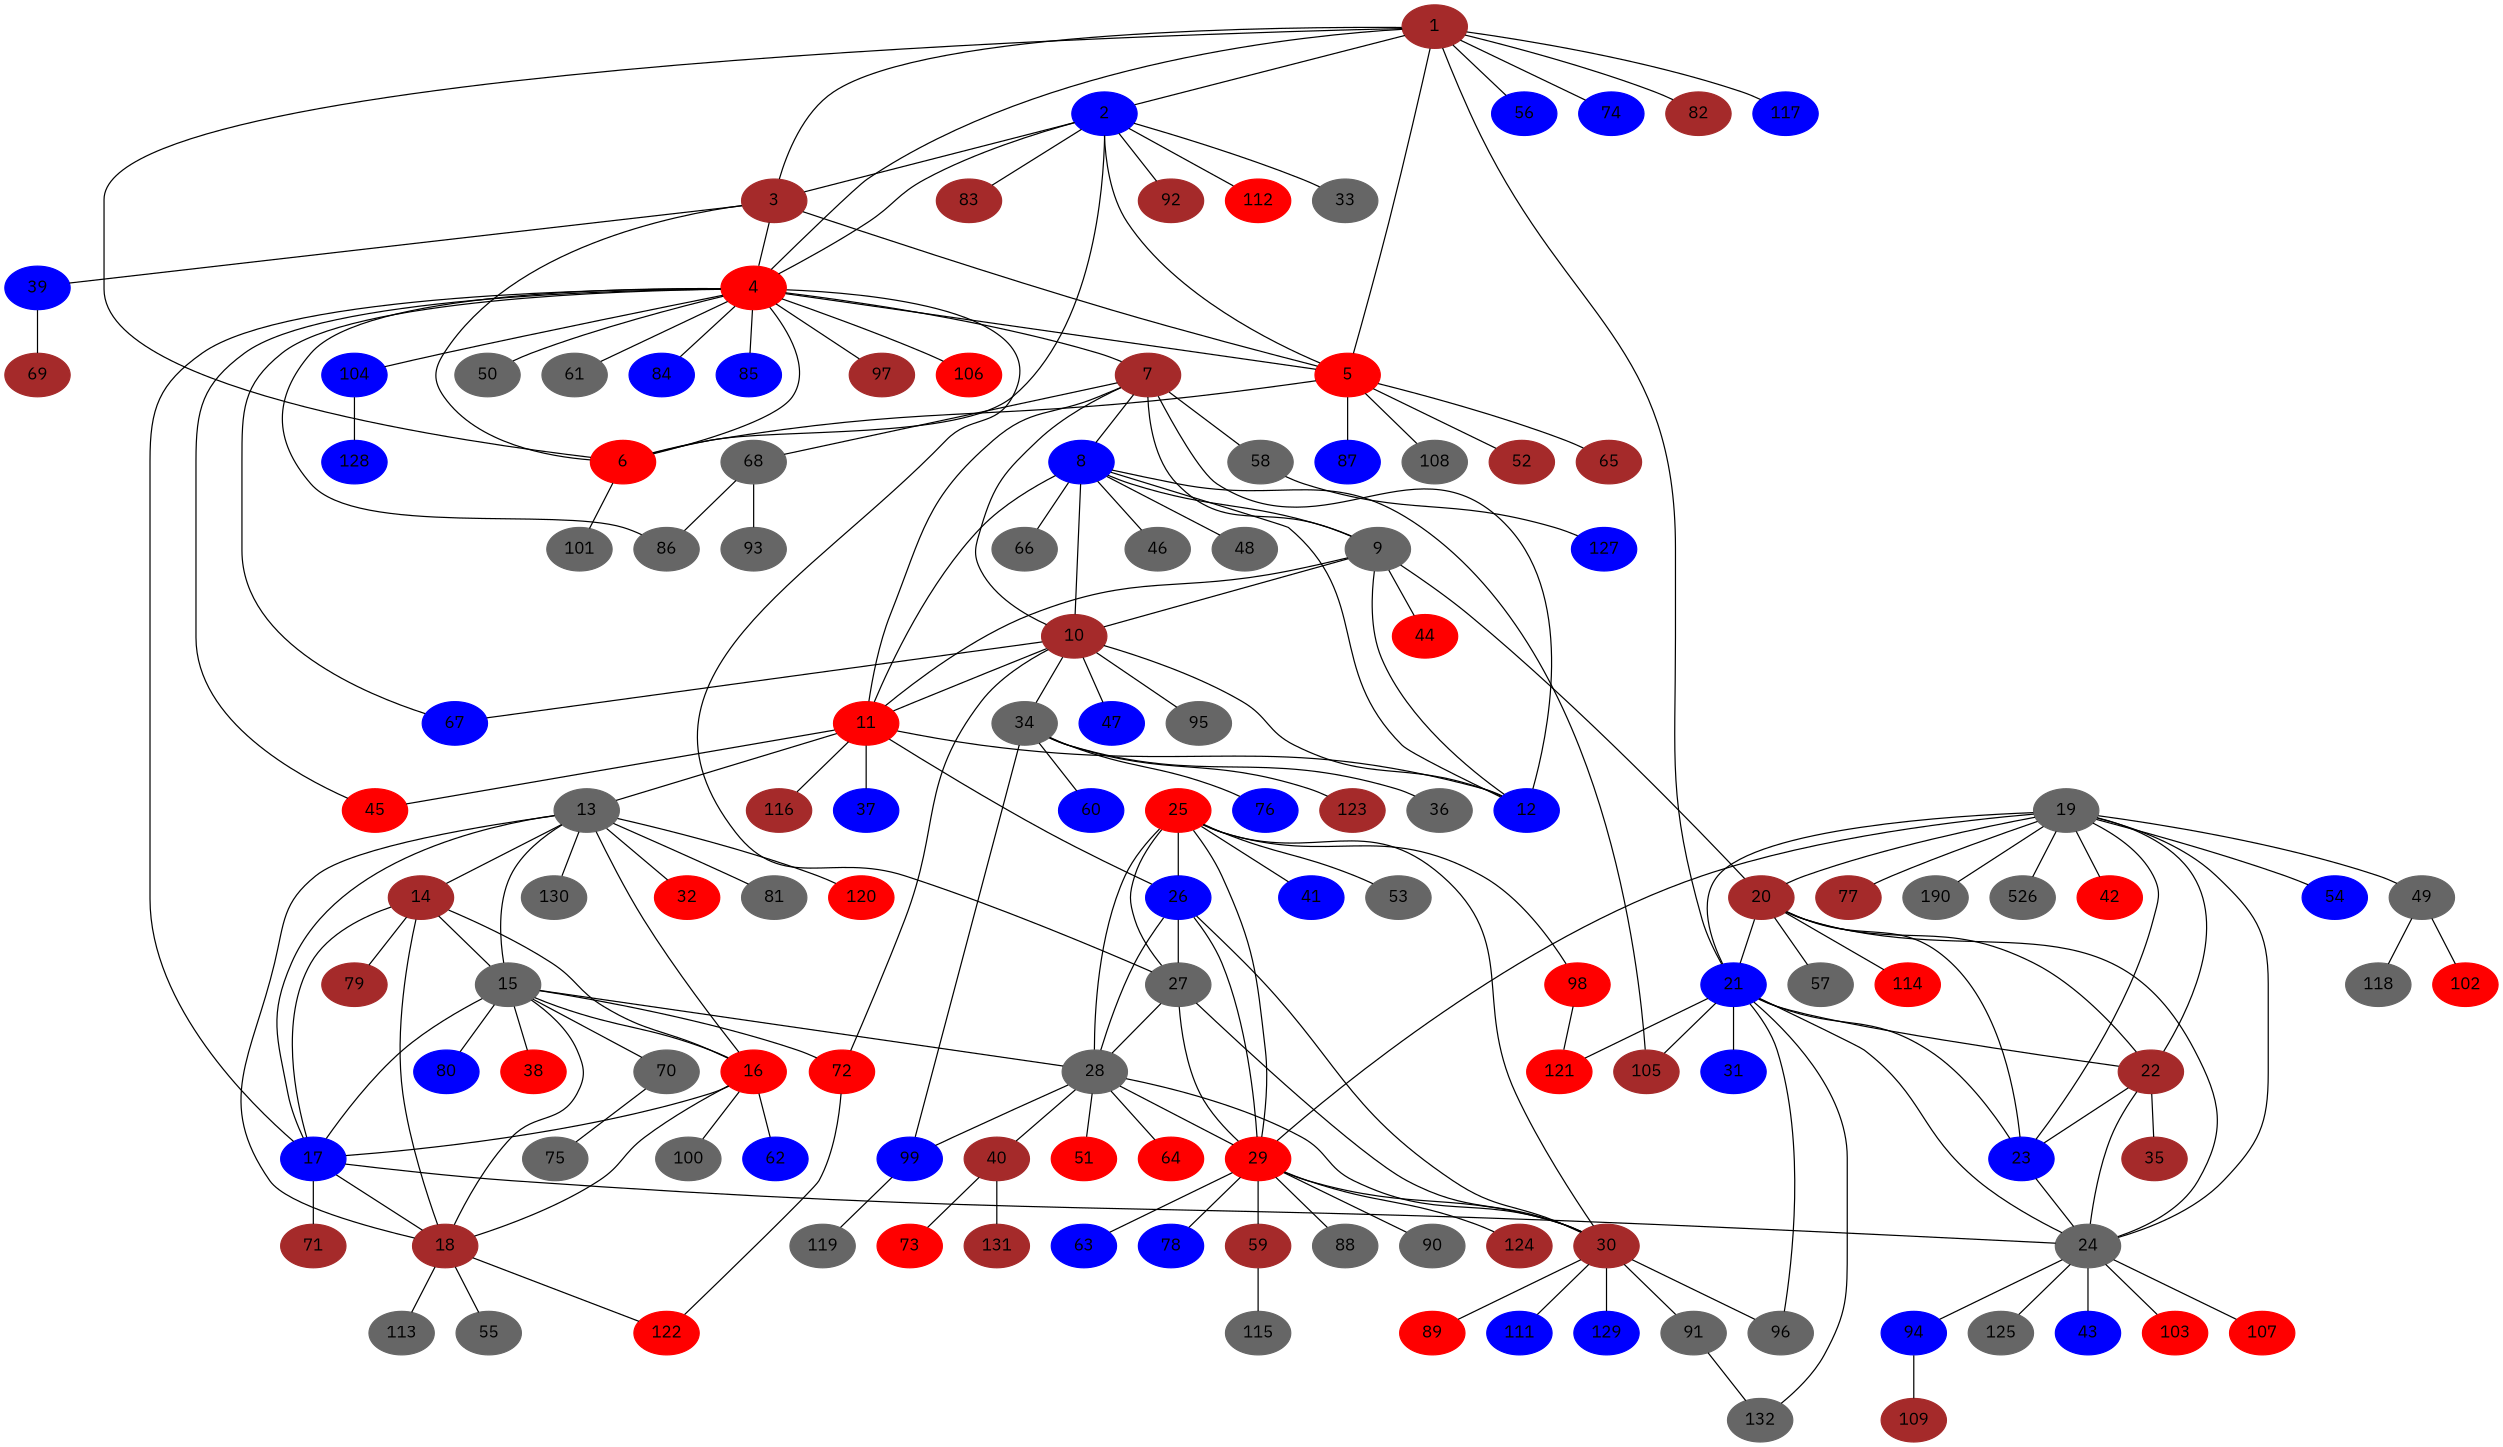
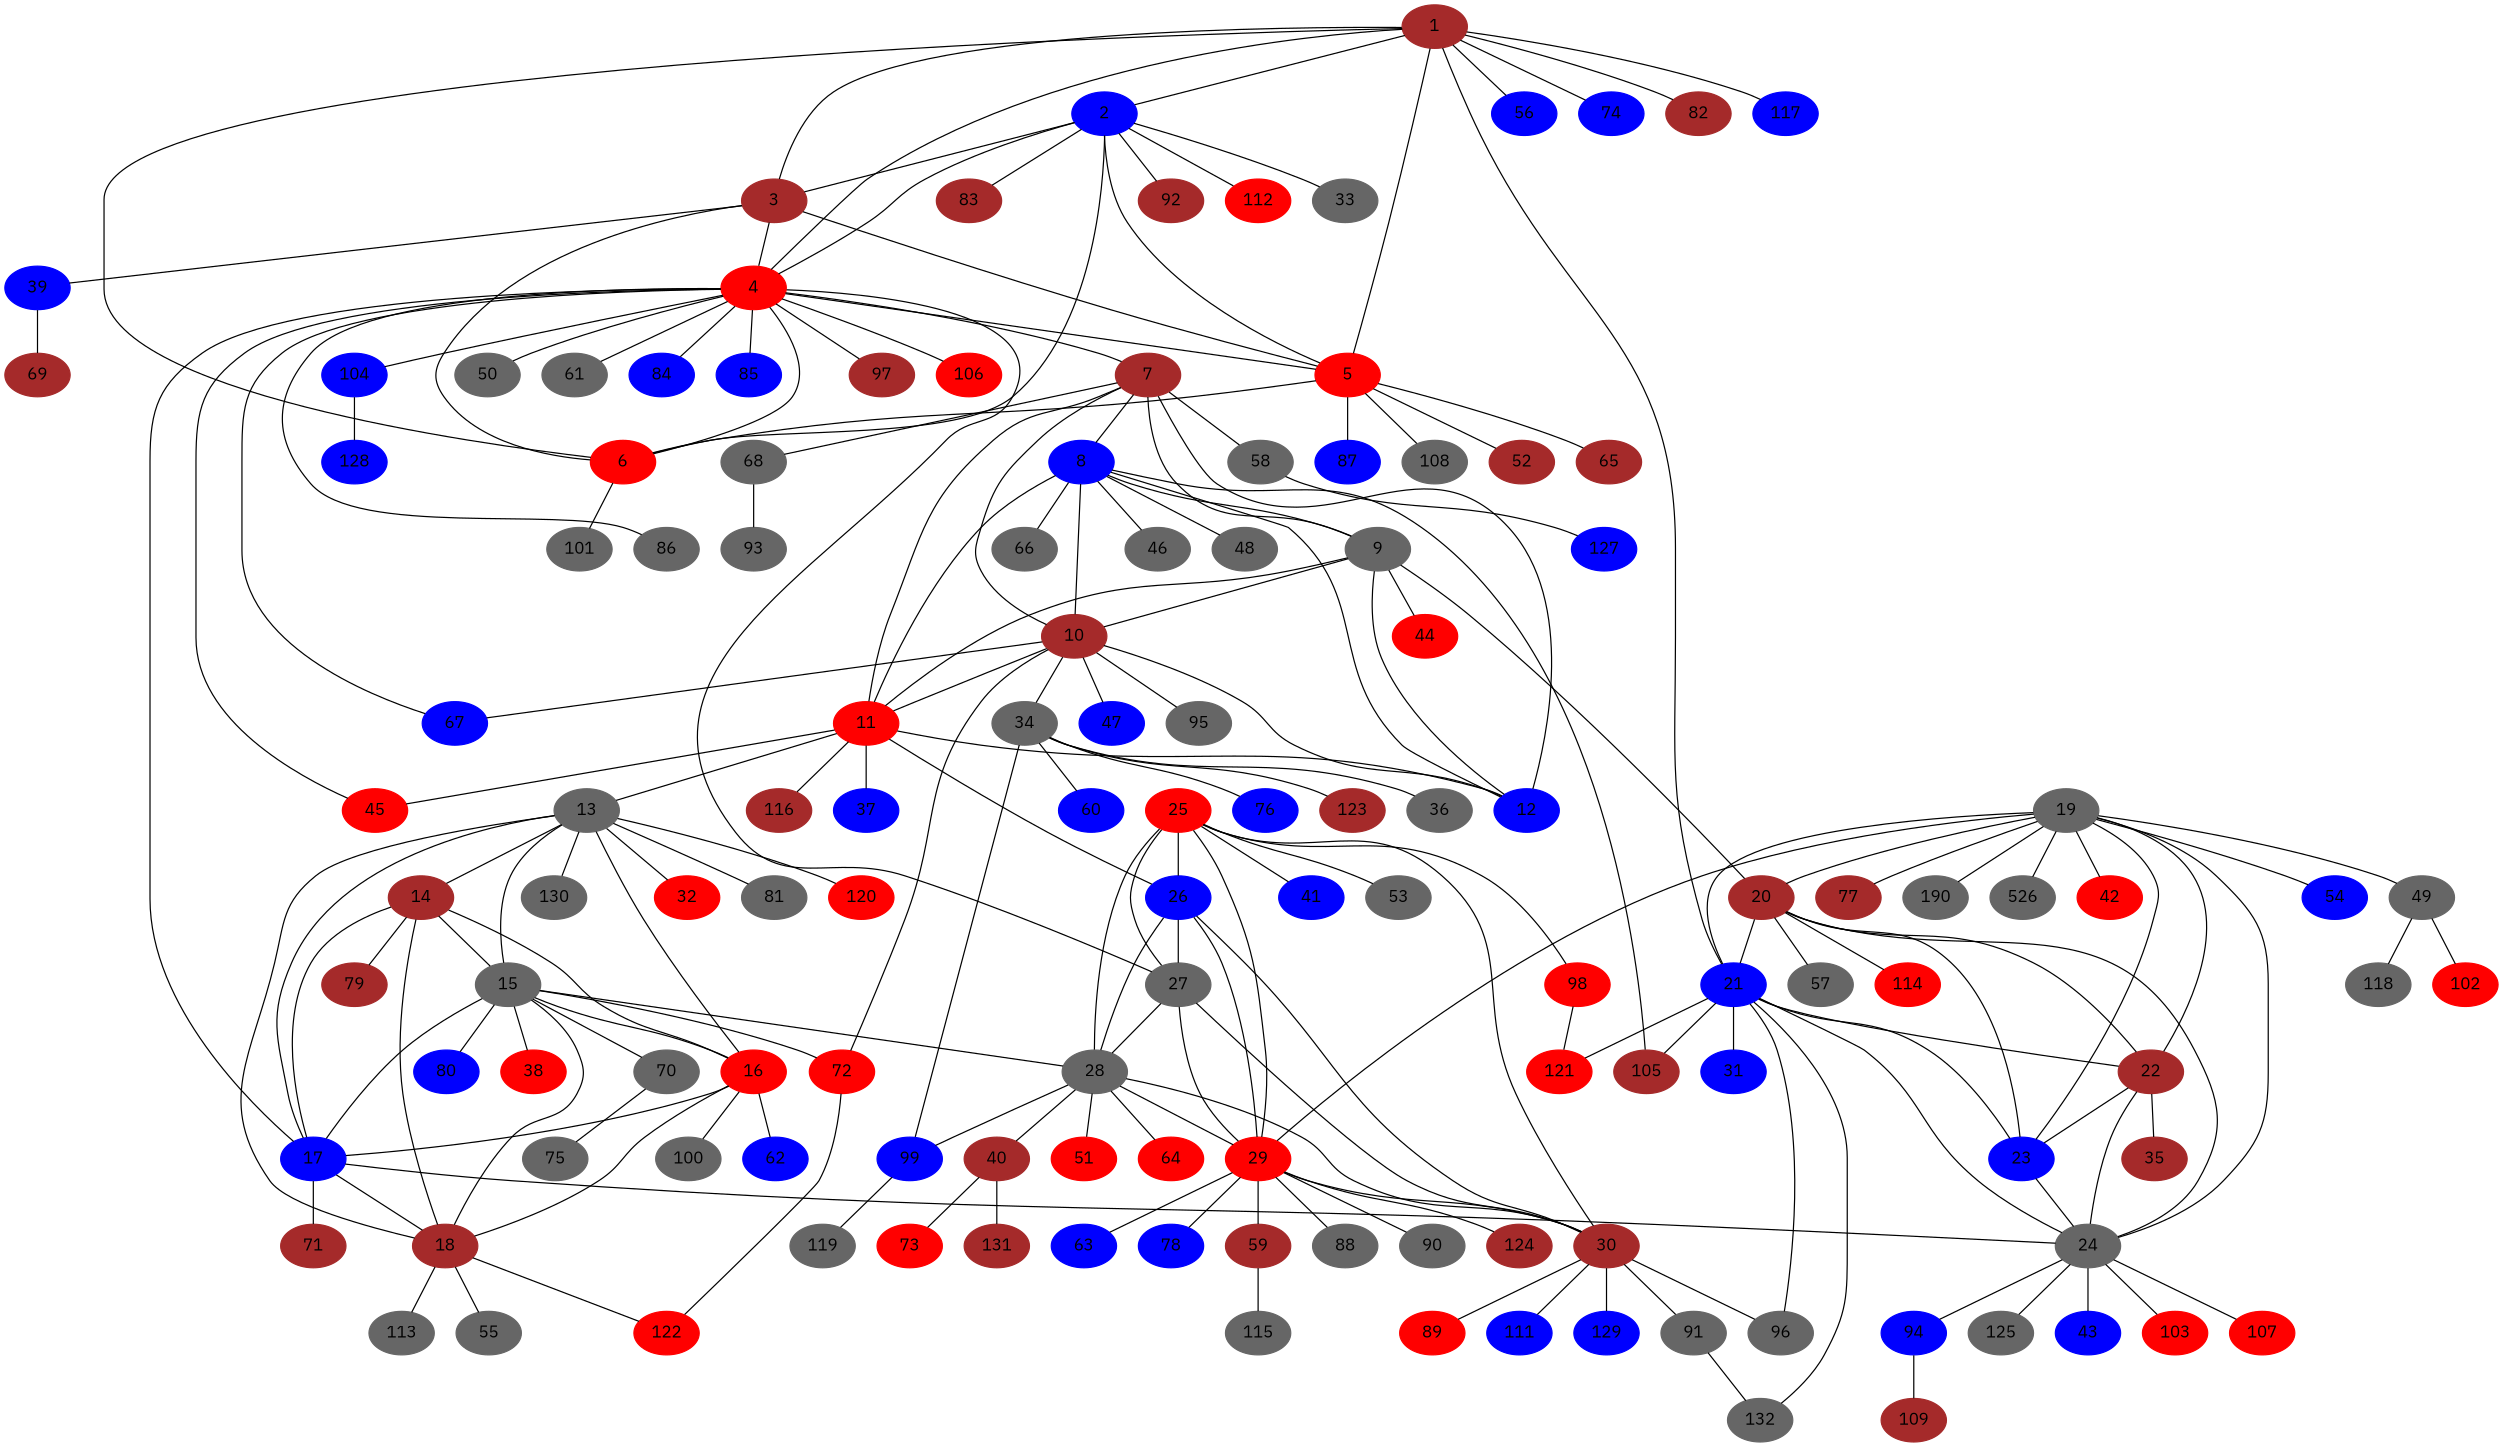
(710, 506) -> none
